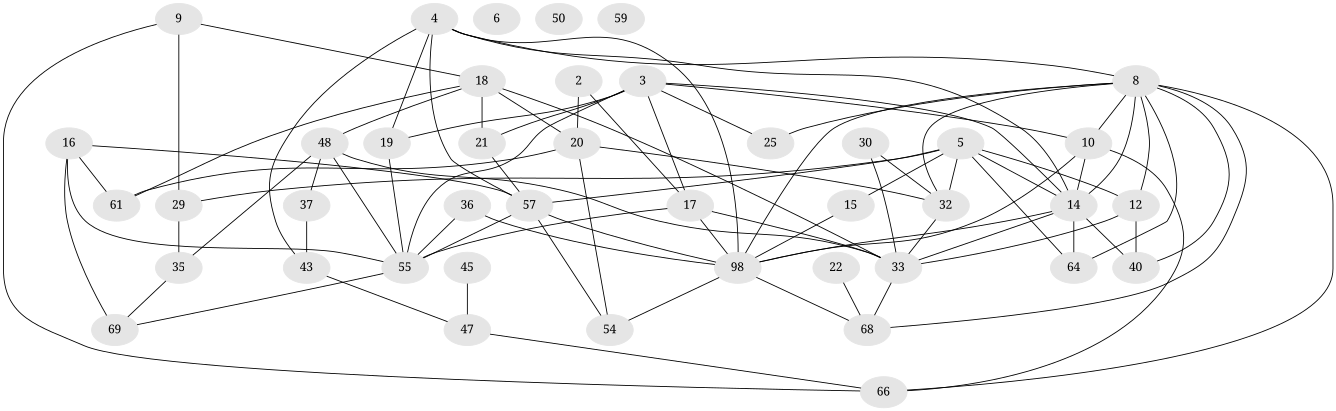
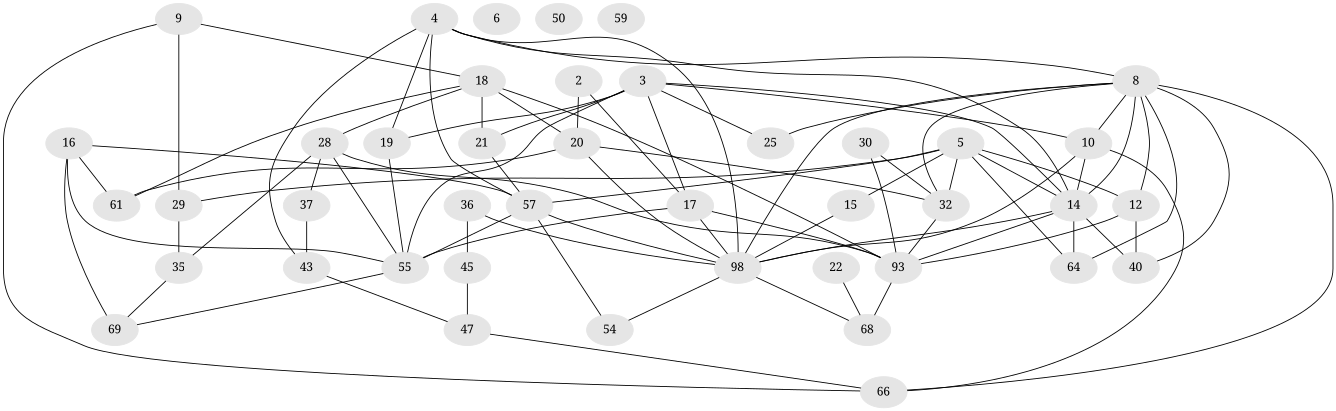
(325, 143) -> (325, 143)
(436, 237) -> (467, 231)
(594, 237) -> (640, 206)
(898, 268) -> (898, 268)
(1178, 278) -> none
